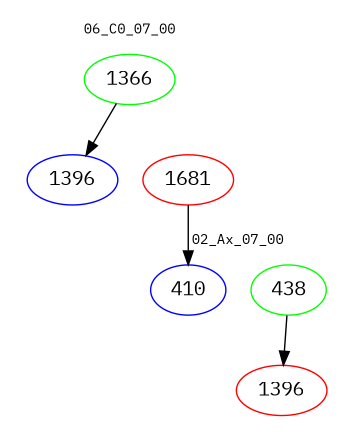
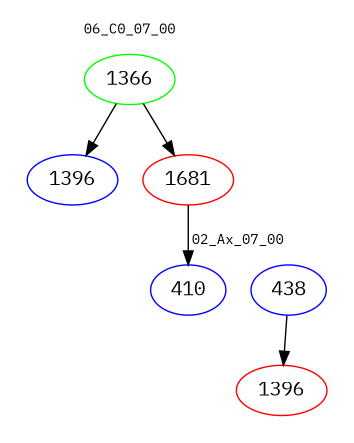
none -> (155, 123)
(289, 290) -> (289, 290)
